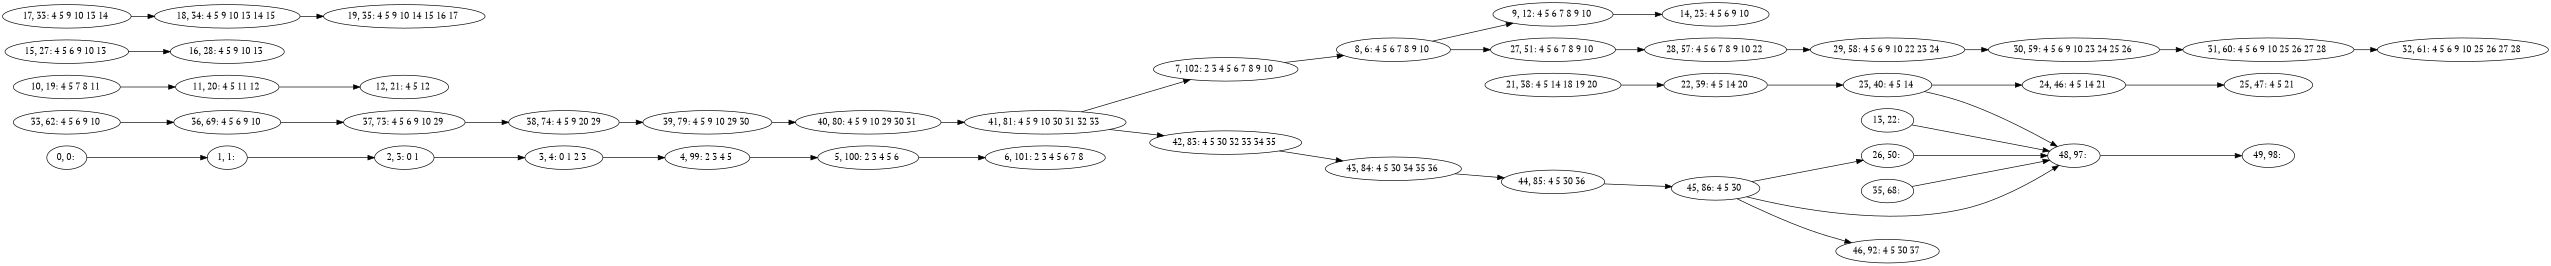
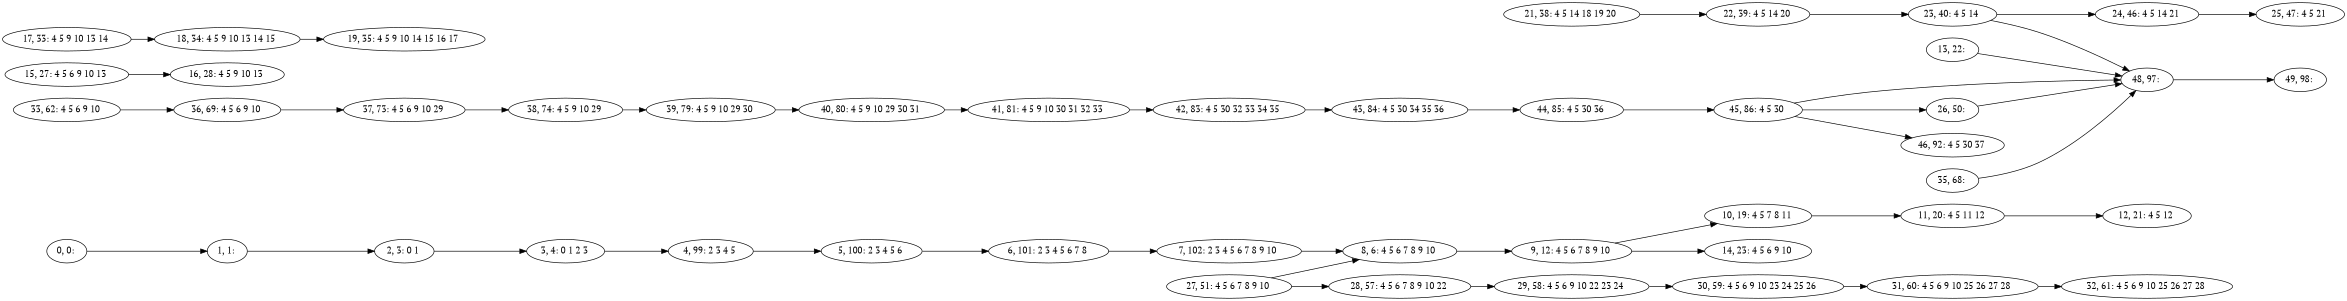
(1467, 50) -> (1312, 269)
(1133, 97) -> (1129, 251)
(564, 122) -> (566, 110)
none -> (1663, 234)
